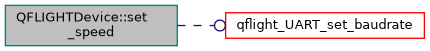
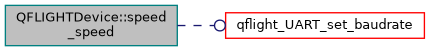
(91, 26) -> (91, 26)
